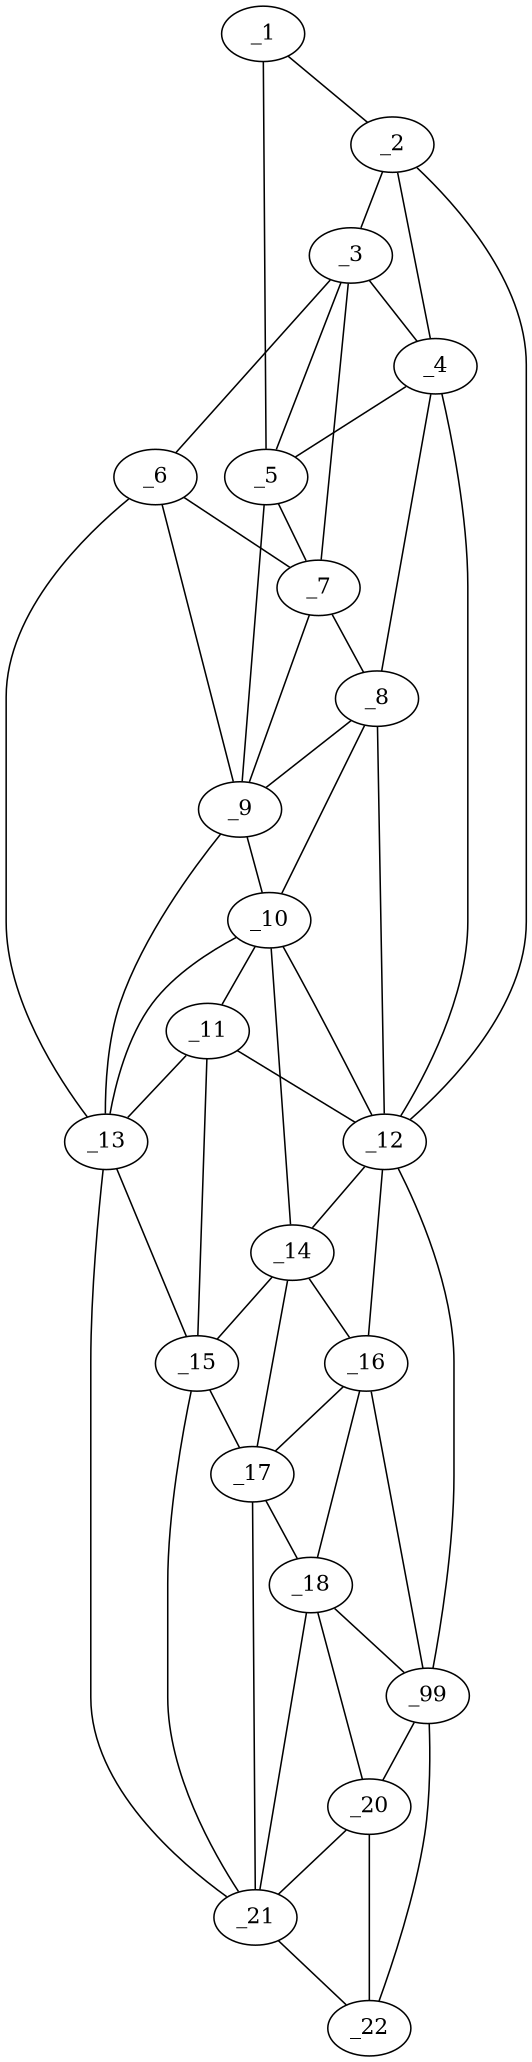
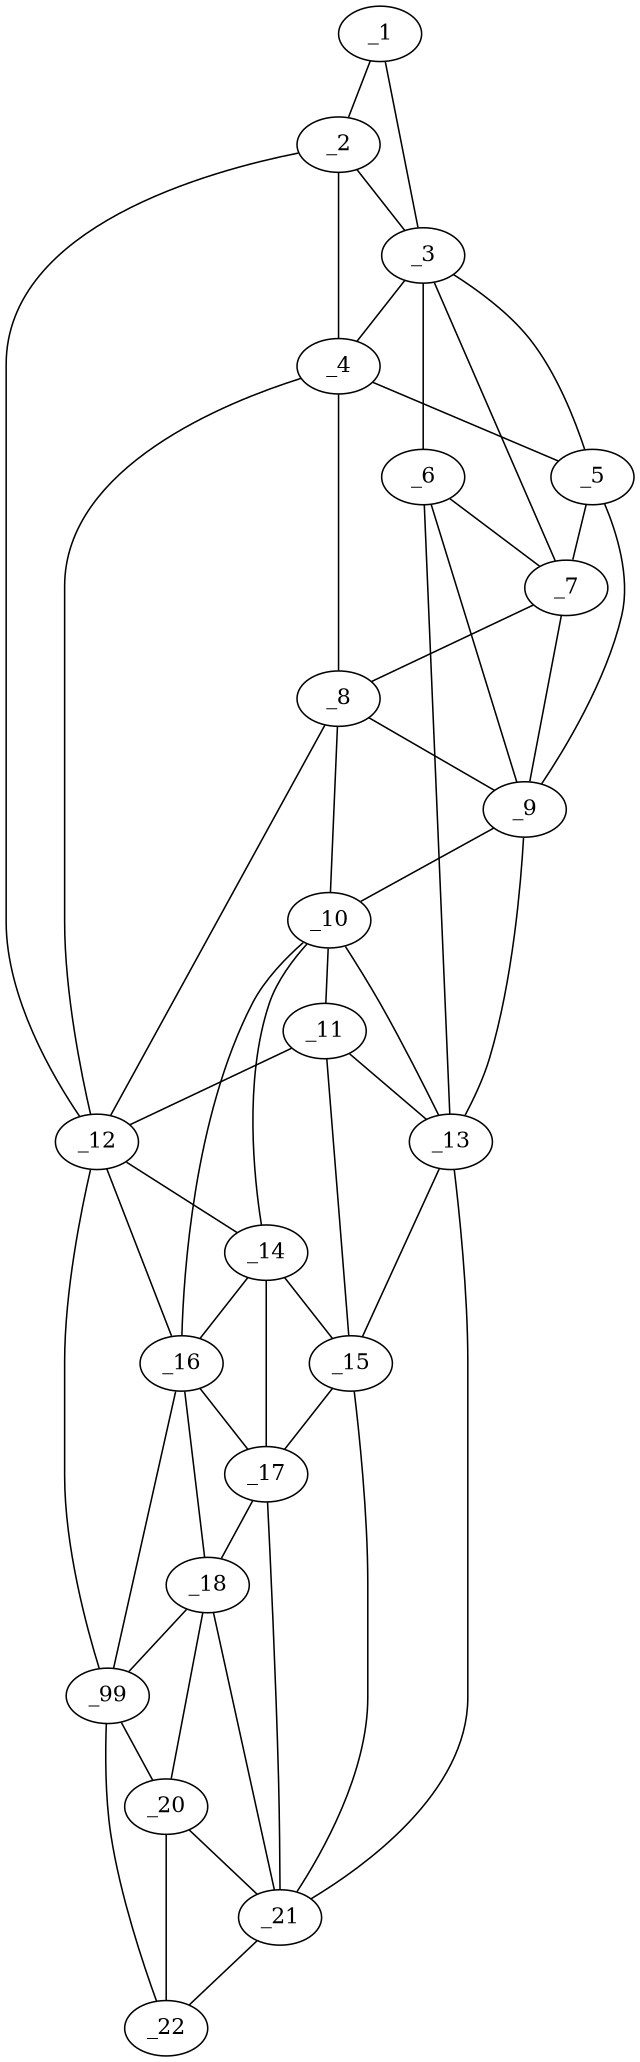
(265, 255) -> (402, 145)
(328, 1030) -> (209, 1127)
